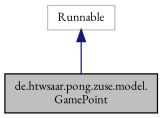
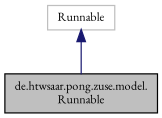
(81, 93) -> (81, 93)
